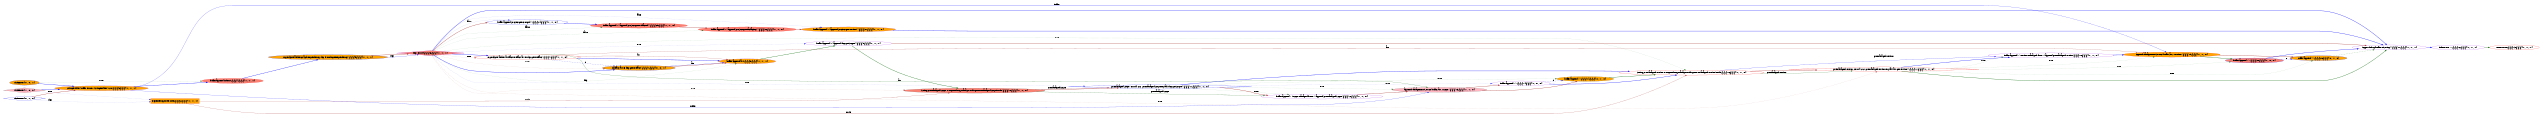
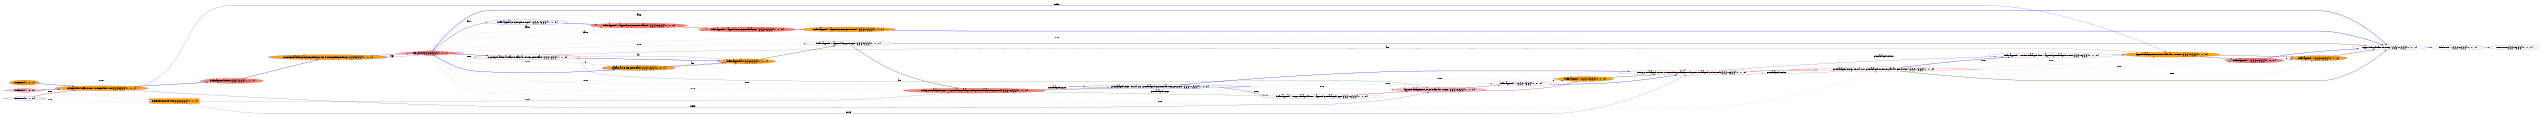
(2353, 53) -> (2353, 53)
(586, 80) -> (586, 80)
(50, 100) -> (50, 100)
